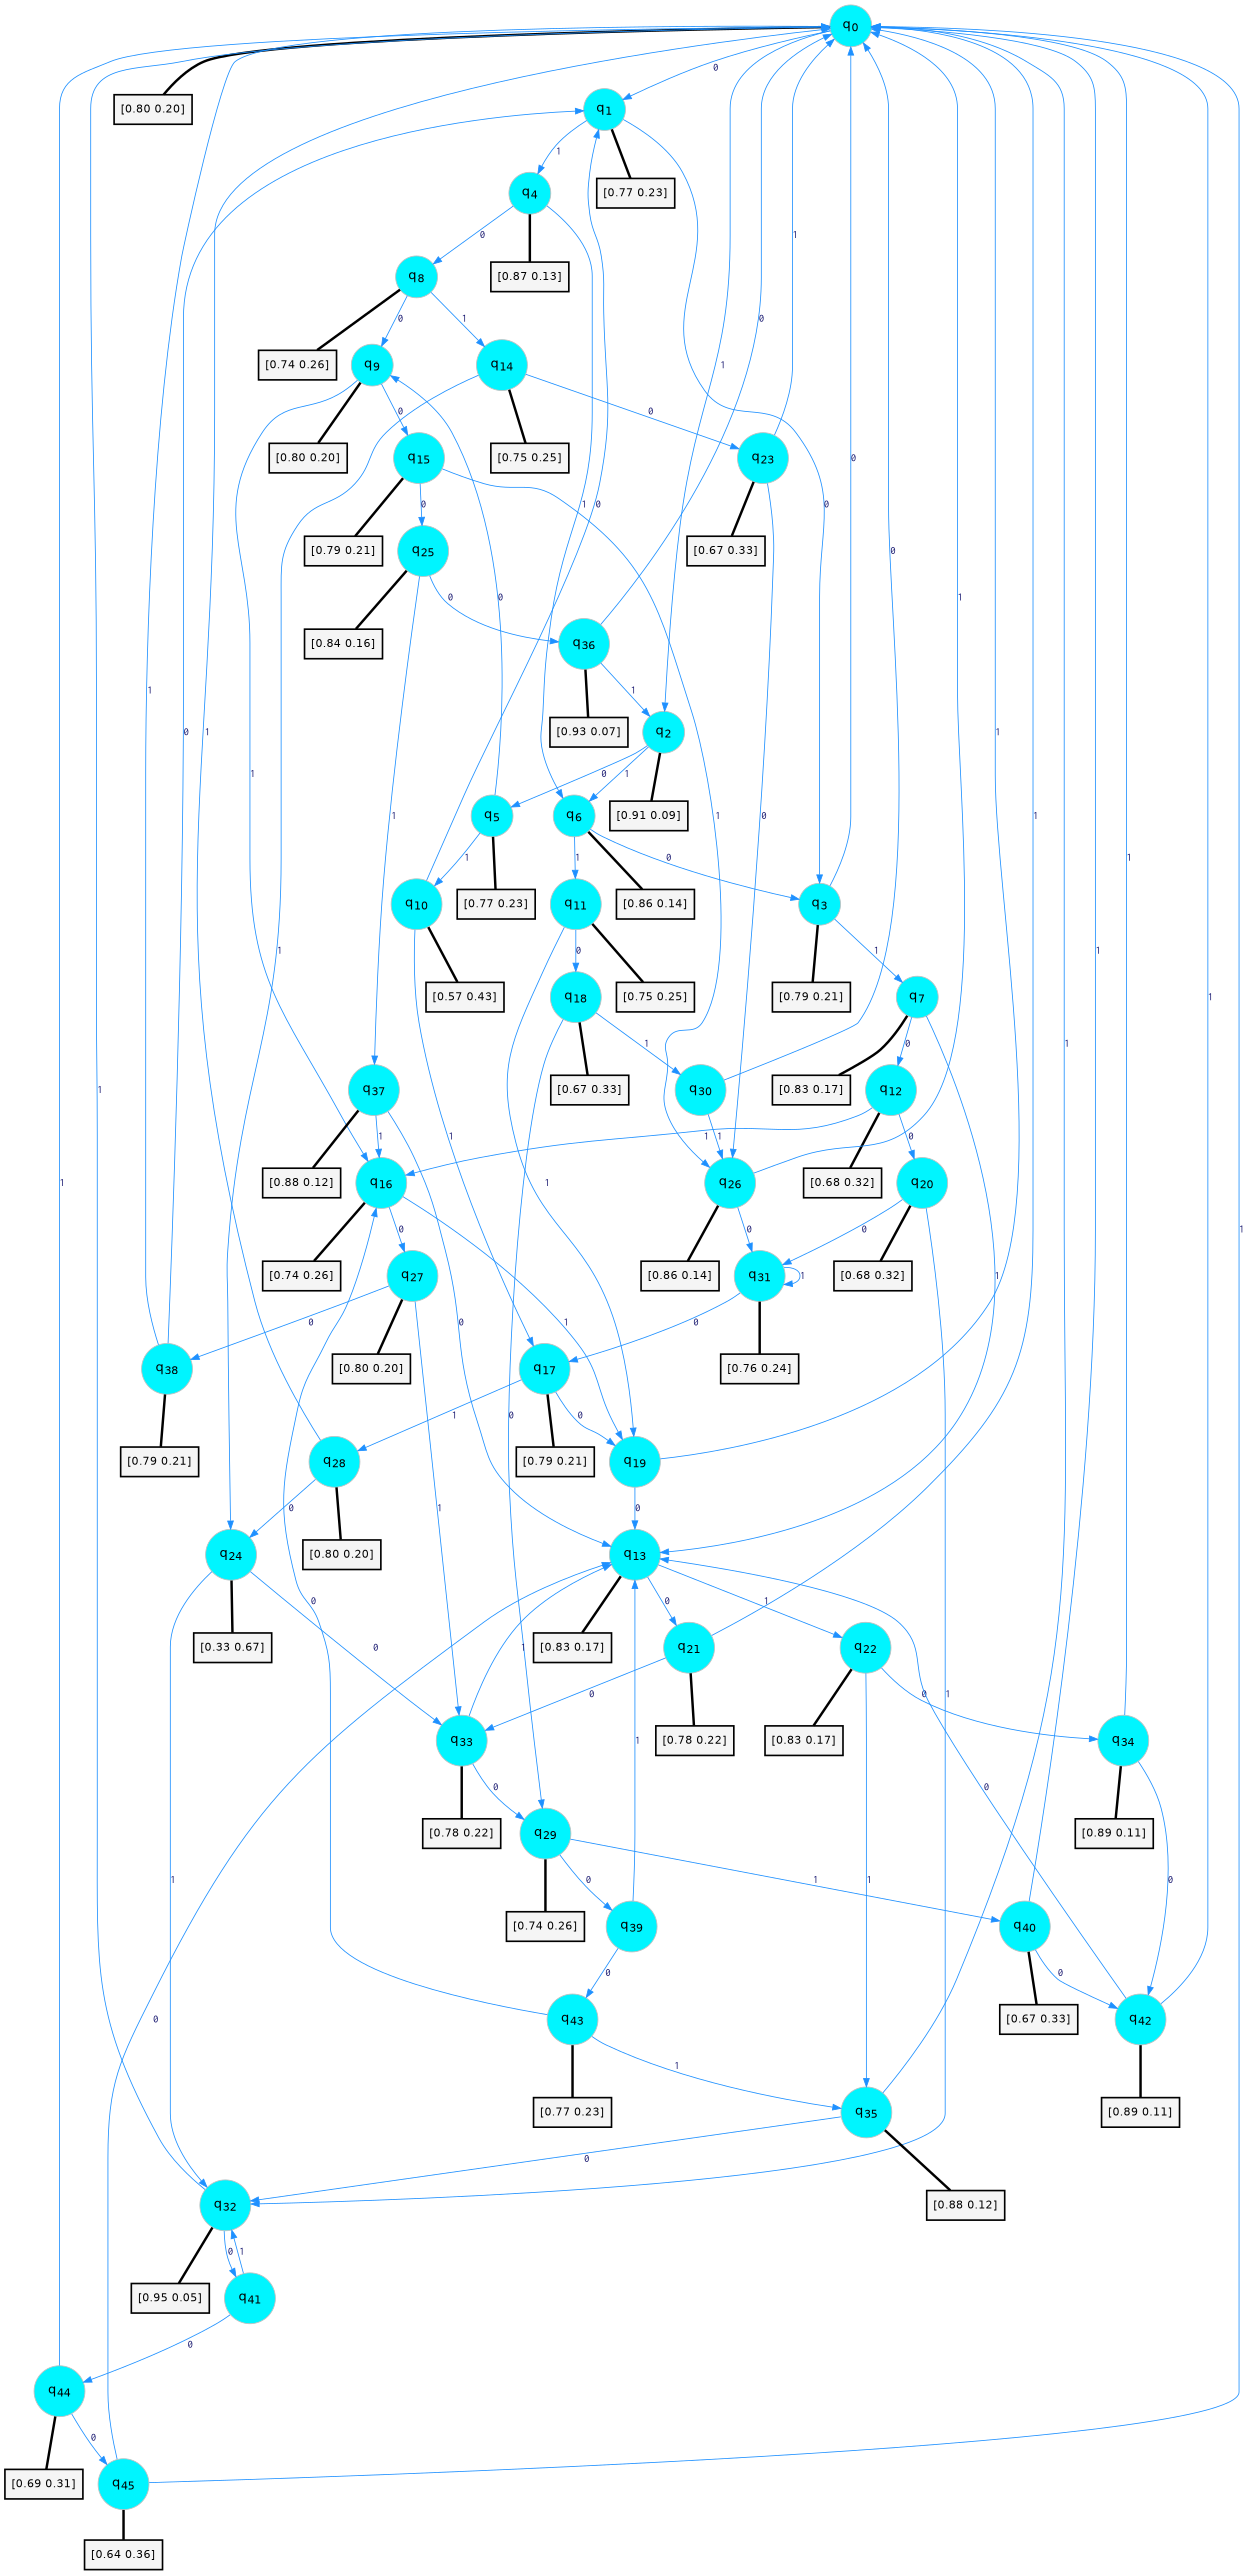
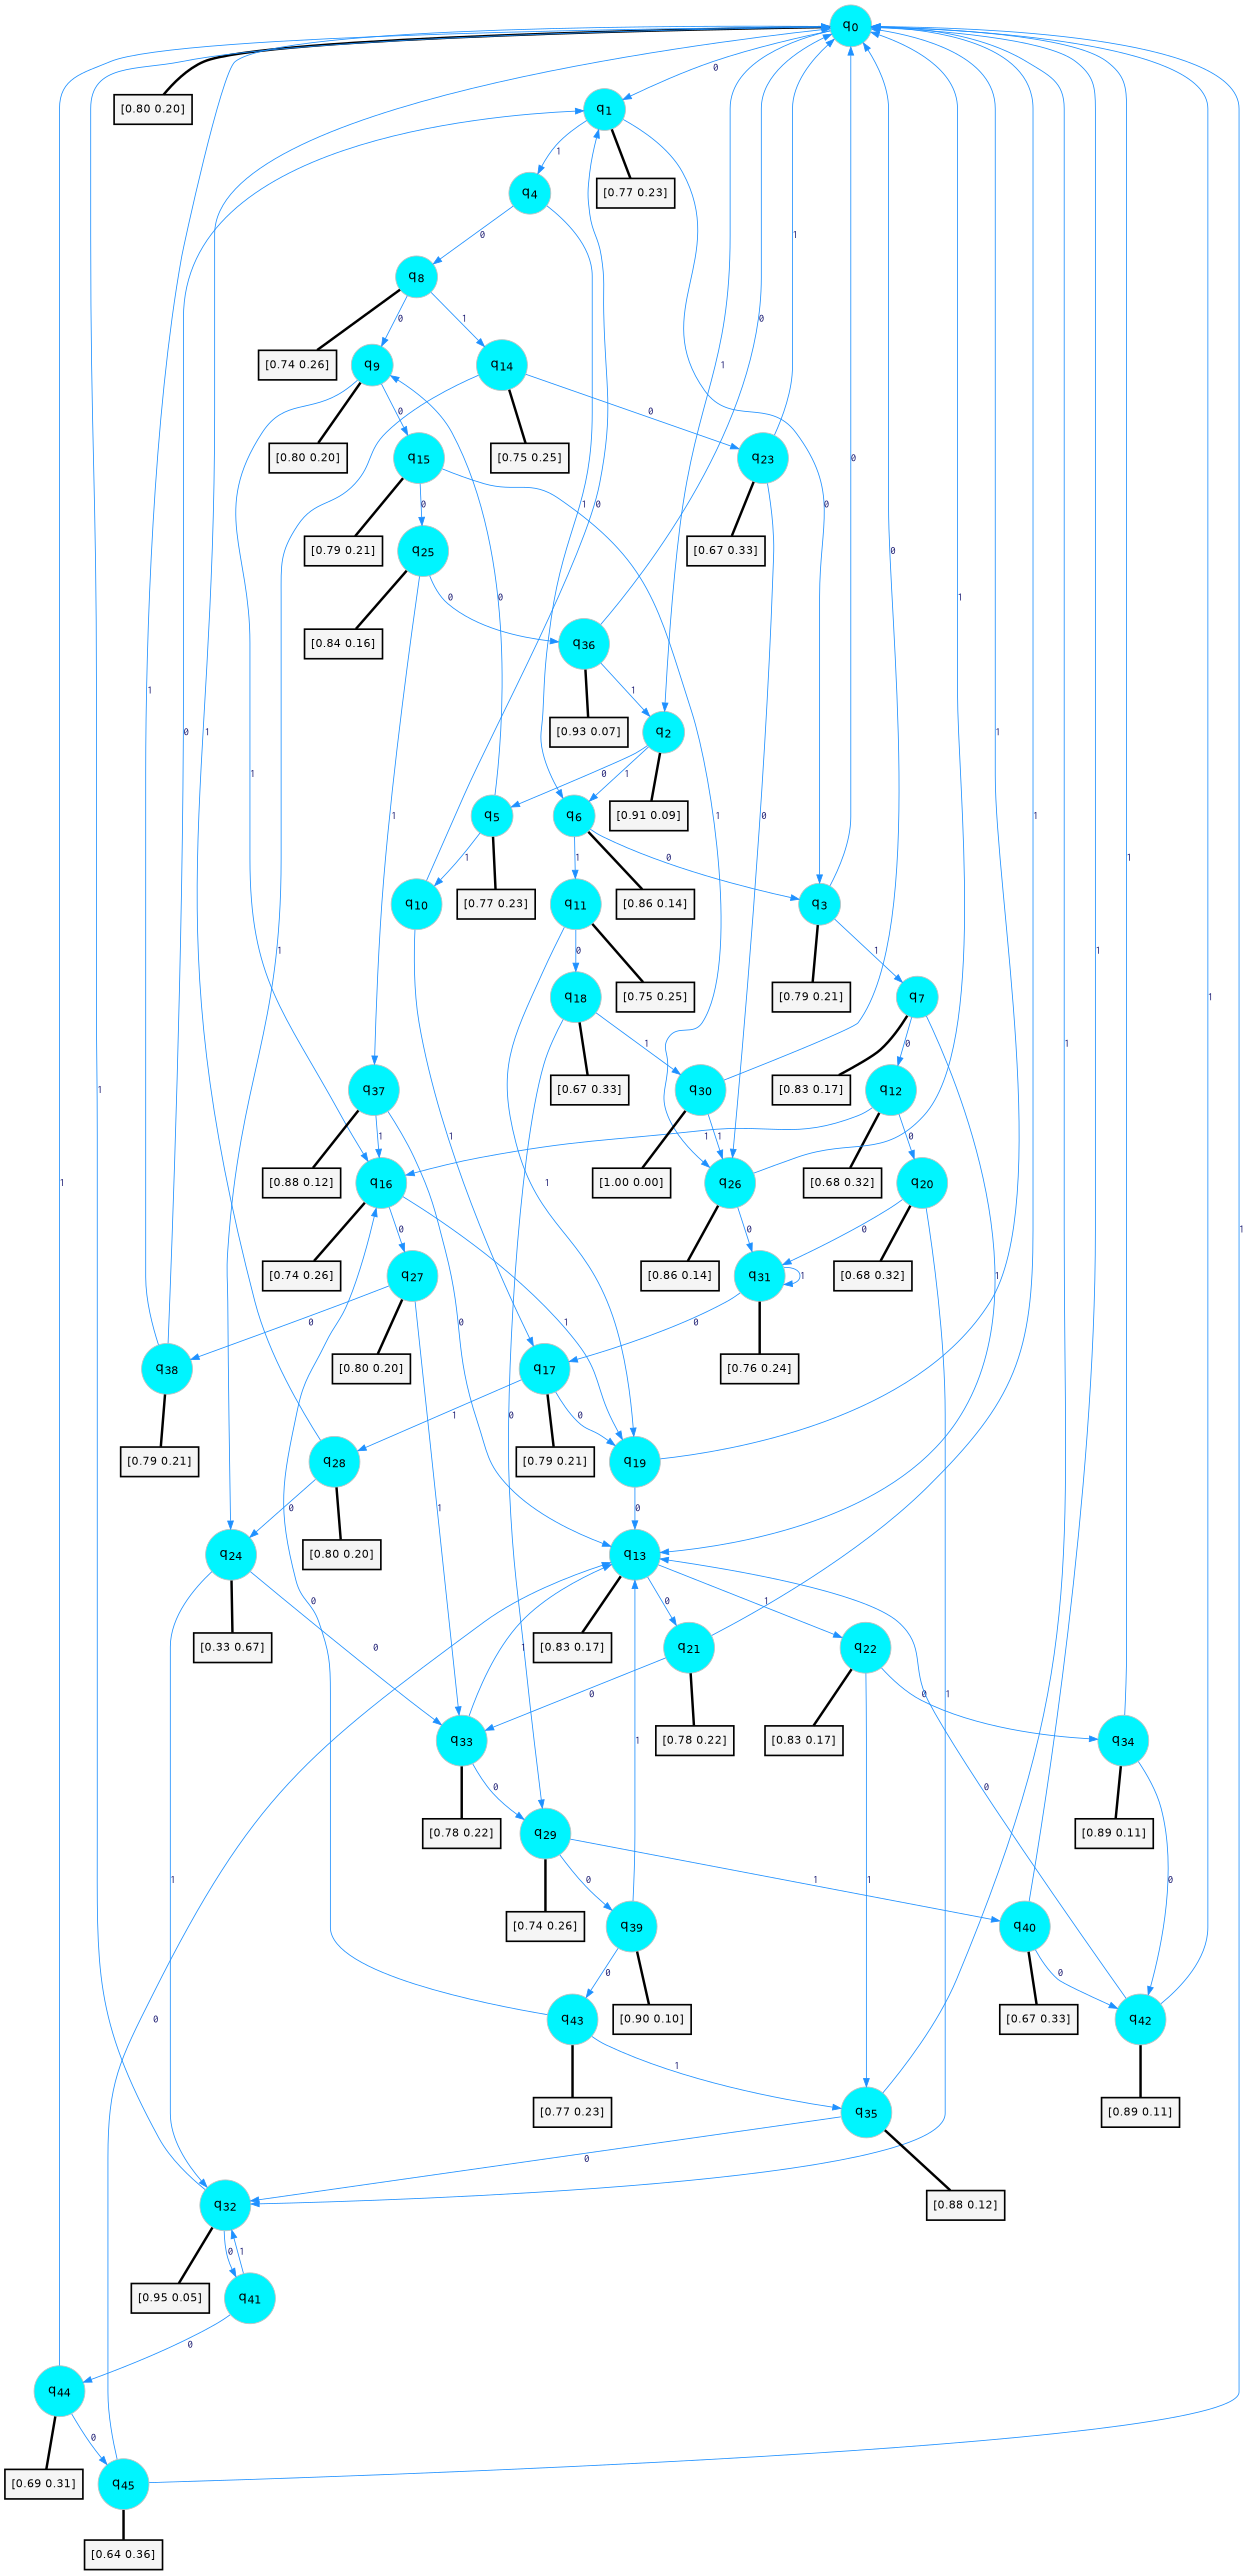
(530, 277) -> none
(465, 997) -> none
none -> (632, 1183)
none -> (652, 2019)
